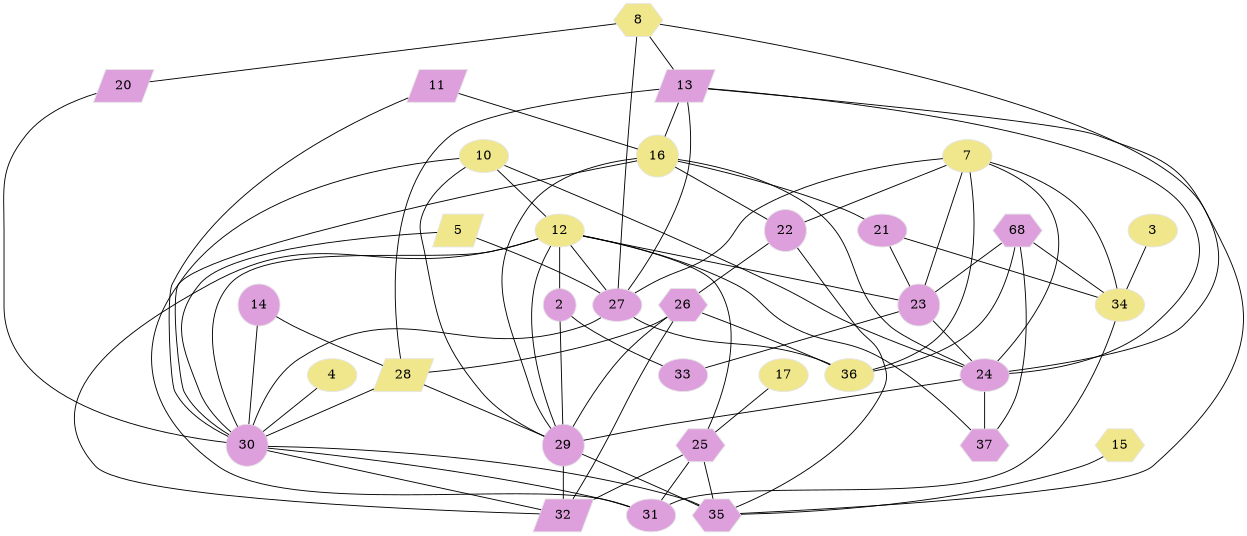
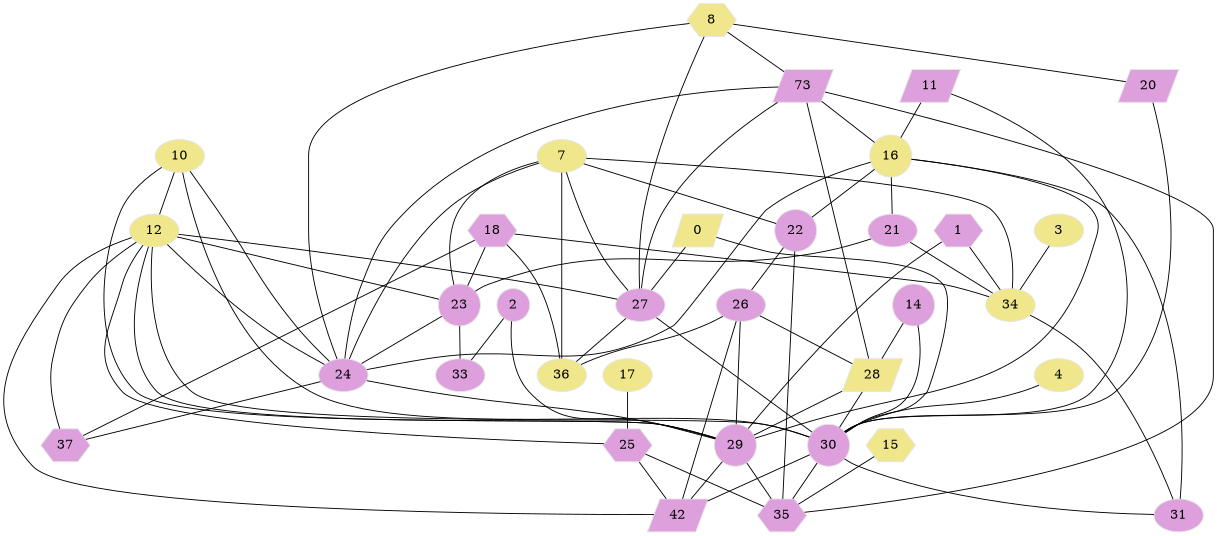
(685, 86) -> (803, 86)
(458, 231) -> (698, 231)
none -> (958, 231)
(1018, 231) -> (492, 231)
(560, 266) -> (241, 311)
(683, 305) -> (741, 305)
(675, 481) -> none
(563, 515) -> (678, 515)
